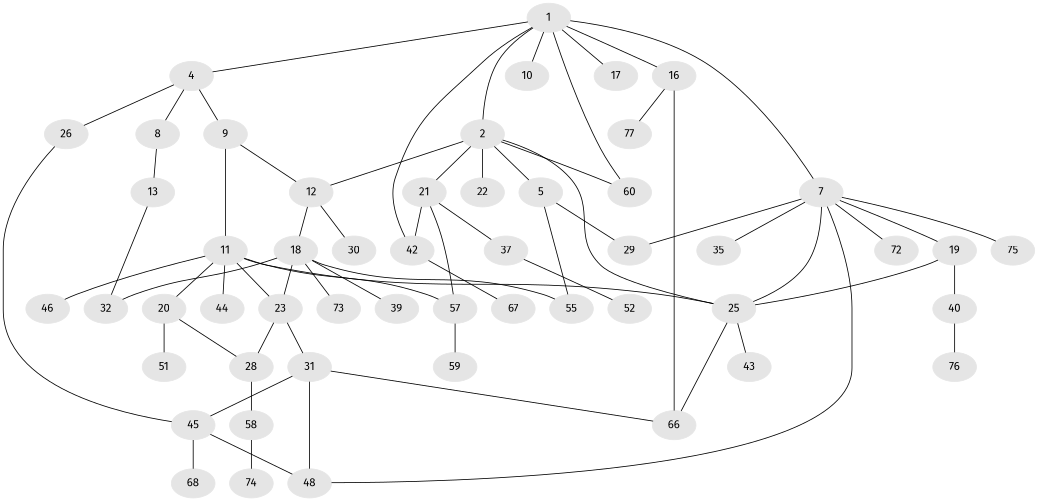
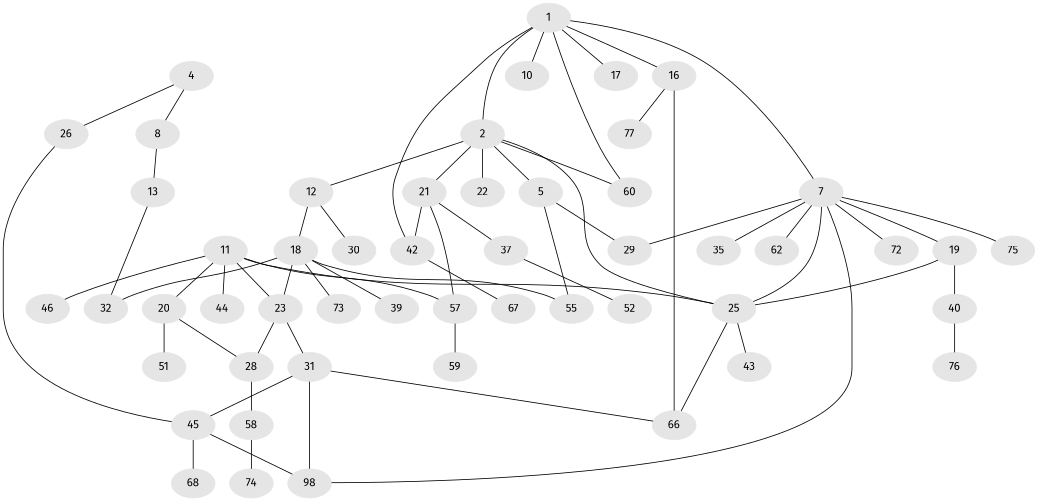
(370, 47) -> none
(226, 134) -> none
none -> (777, 251)
(310, 483) -> (310, 483)
